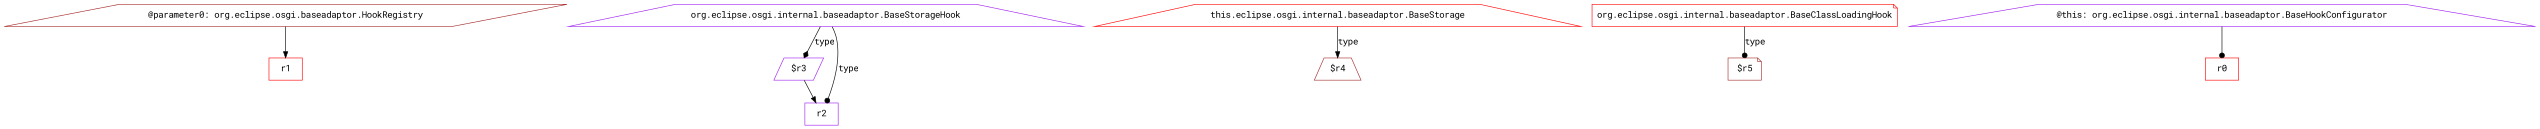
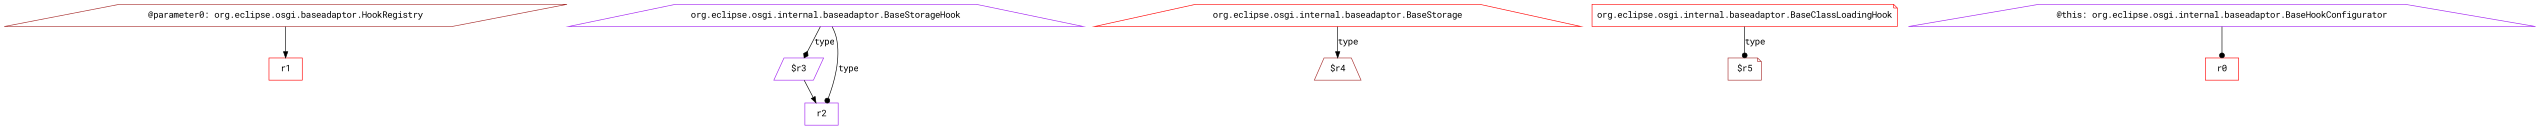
(1338, 15) -> (1338, 15)
